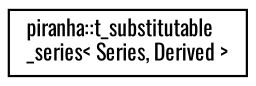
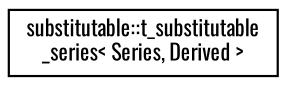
(128, 43) -> (143, 43)
